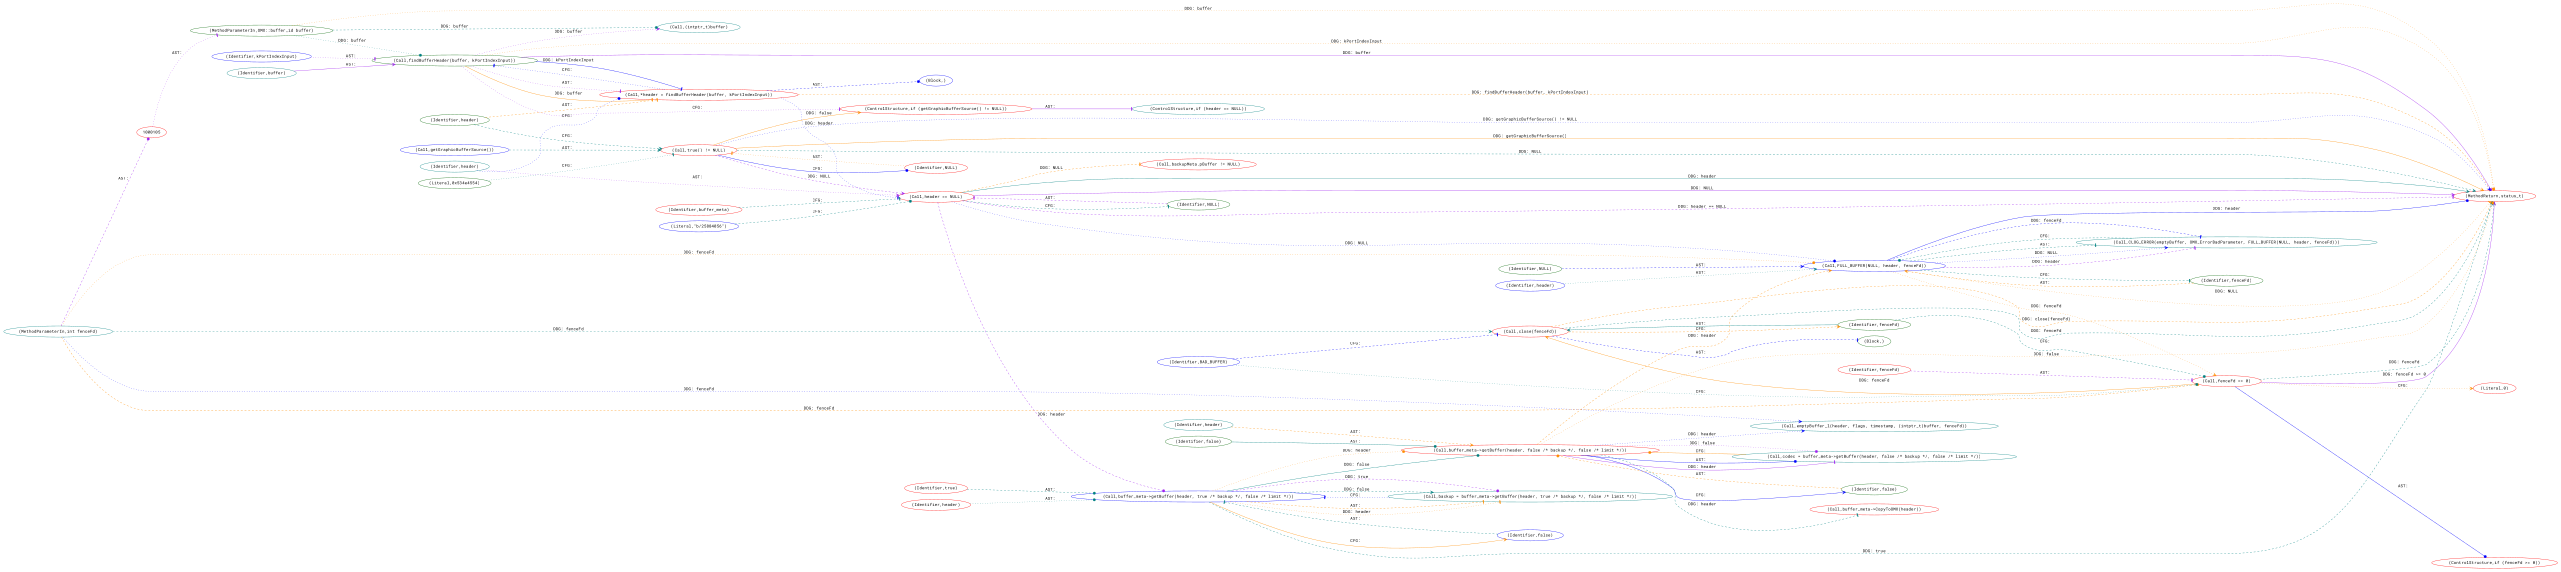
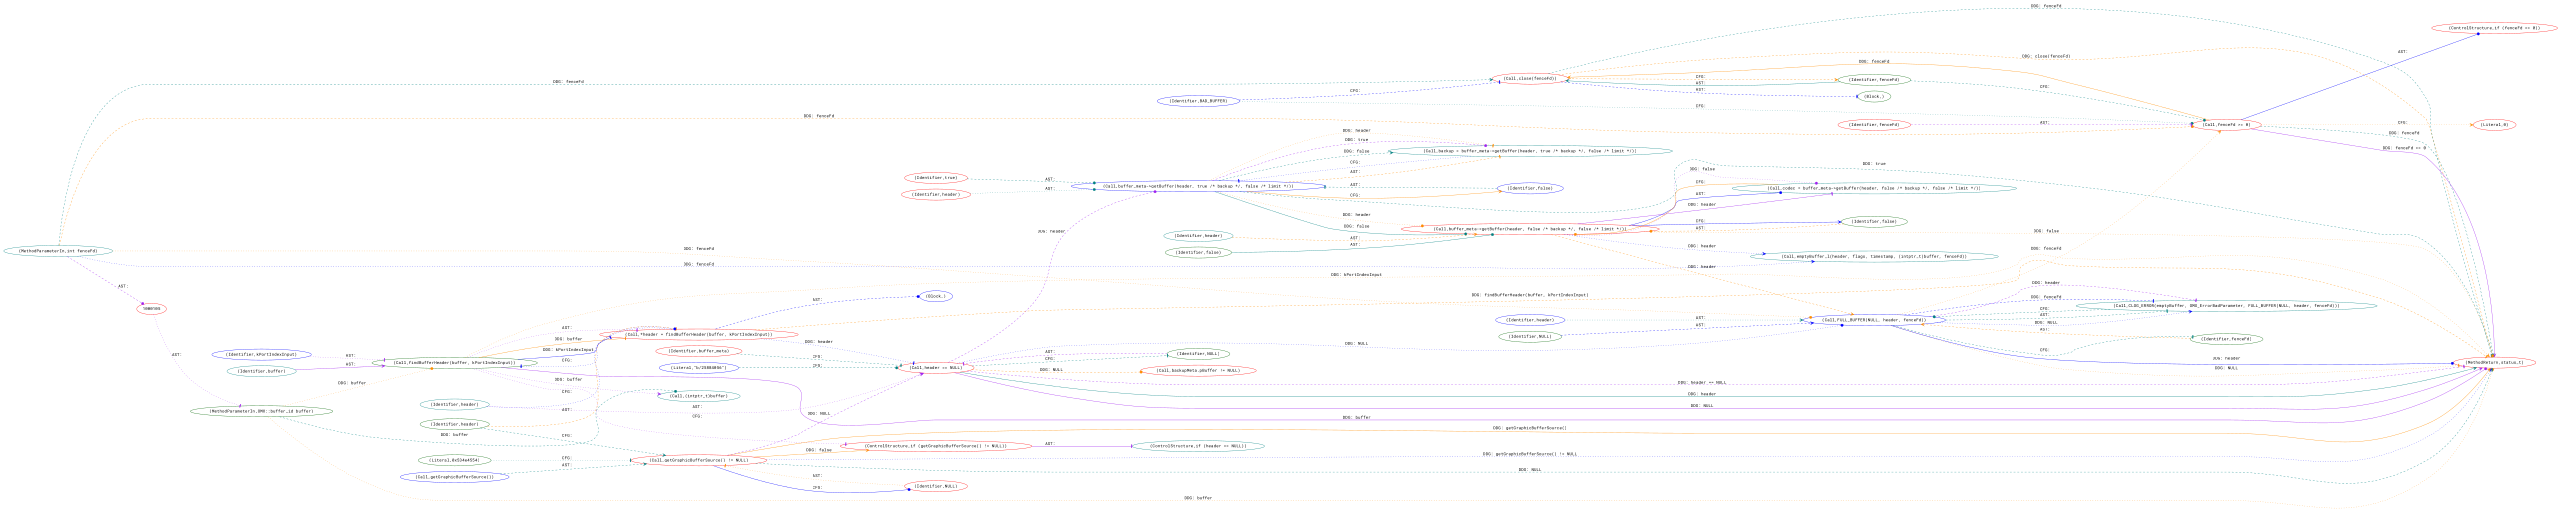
(356, 45) -> (357, 387)
(699, 150) -> (699, 460)
(1048, 172) -> (1056, 372)
(1874, 509) -> none
